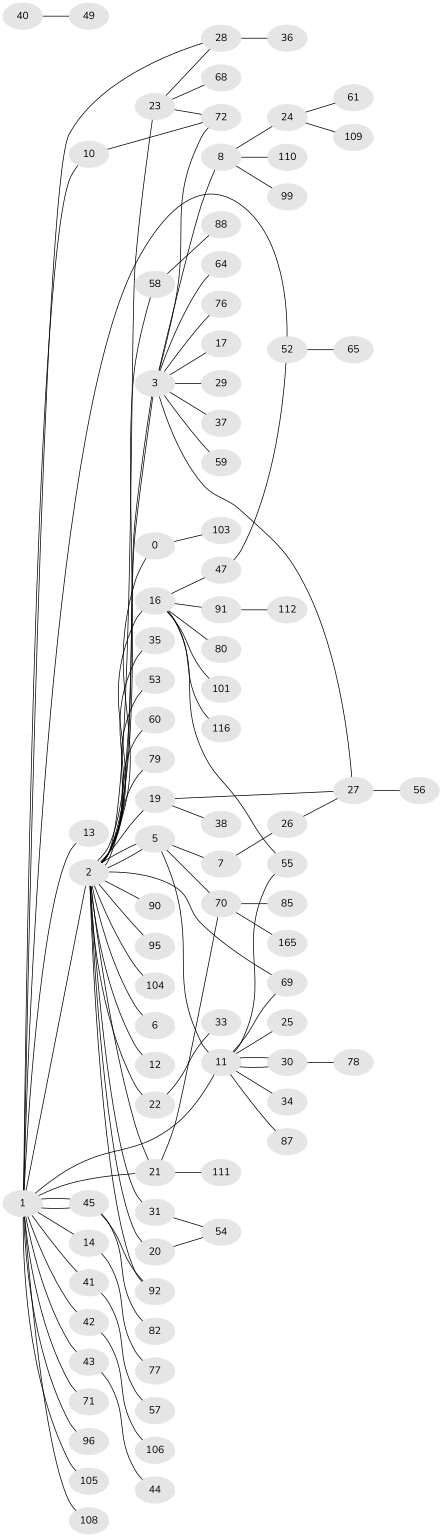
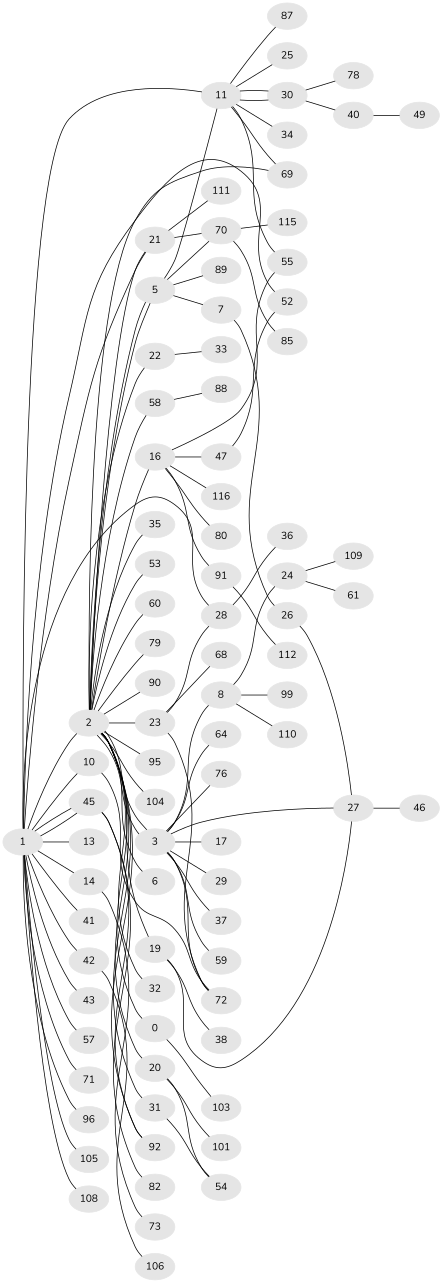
none -> (320, 105)
none -> (221, 270)
(353, 350) -> none
(191, 652) -> (189, 1110)
(420, 791) -> (420, 808)
(287, 943) -> (287, 223)
(155, 1065) -> (155, 989)
(122, 1347) -> (41, 946)
(155, 1371) -> (155, 1227)
(155, 1490) -> none
